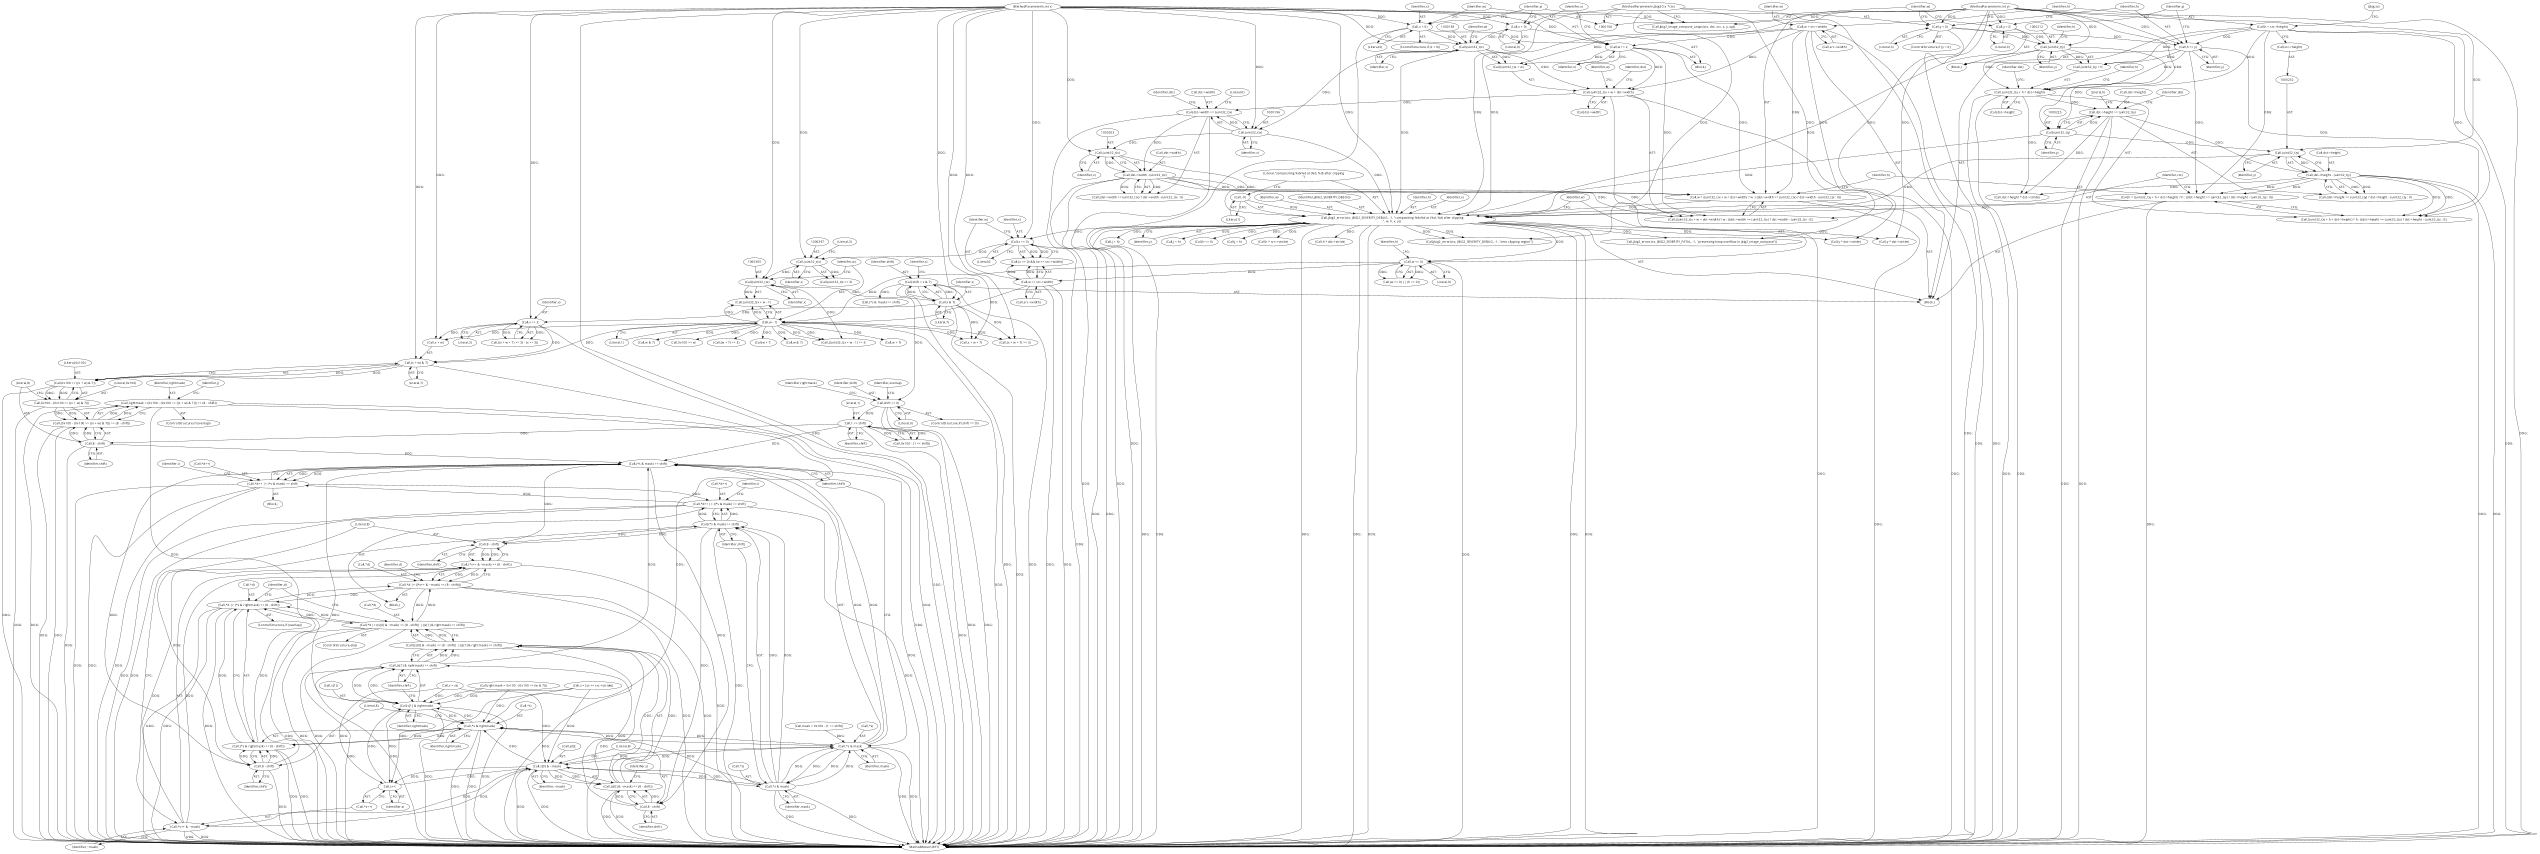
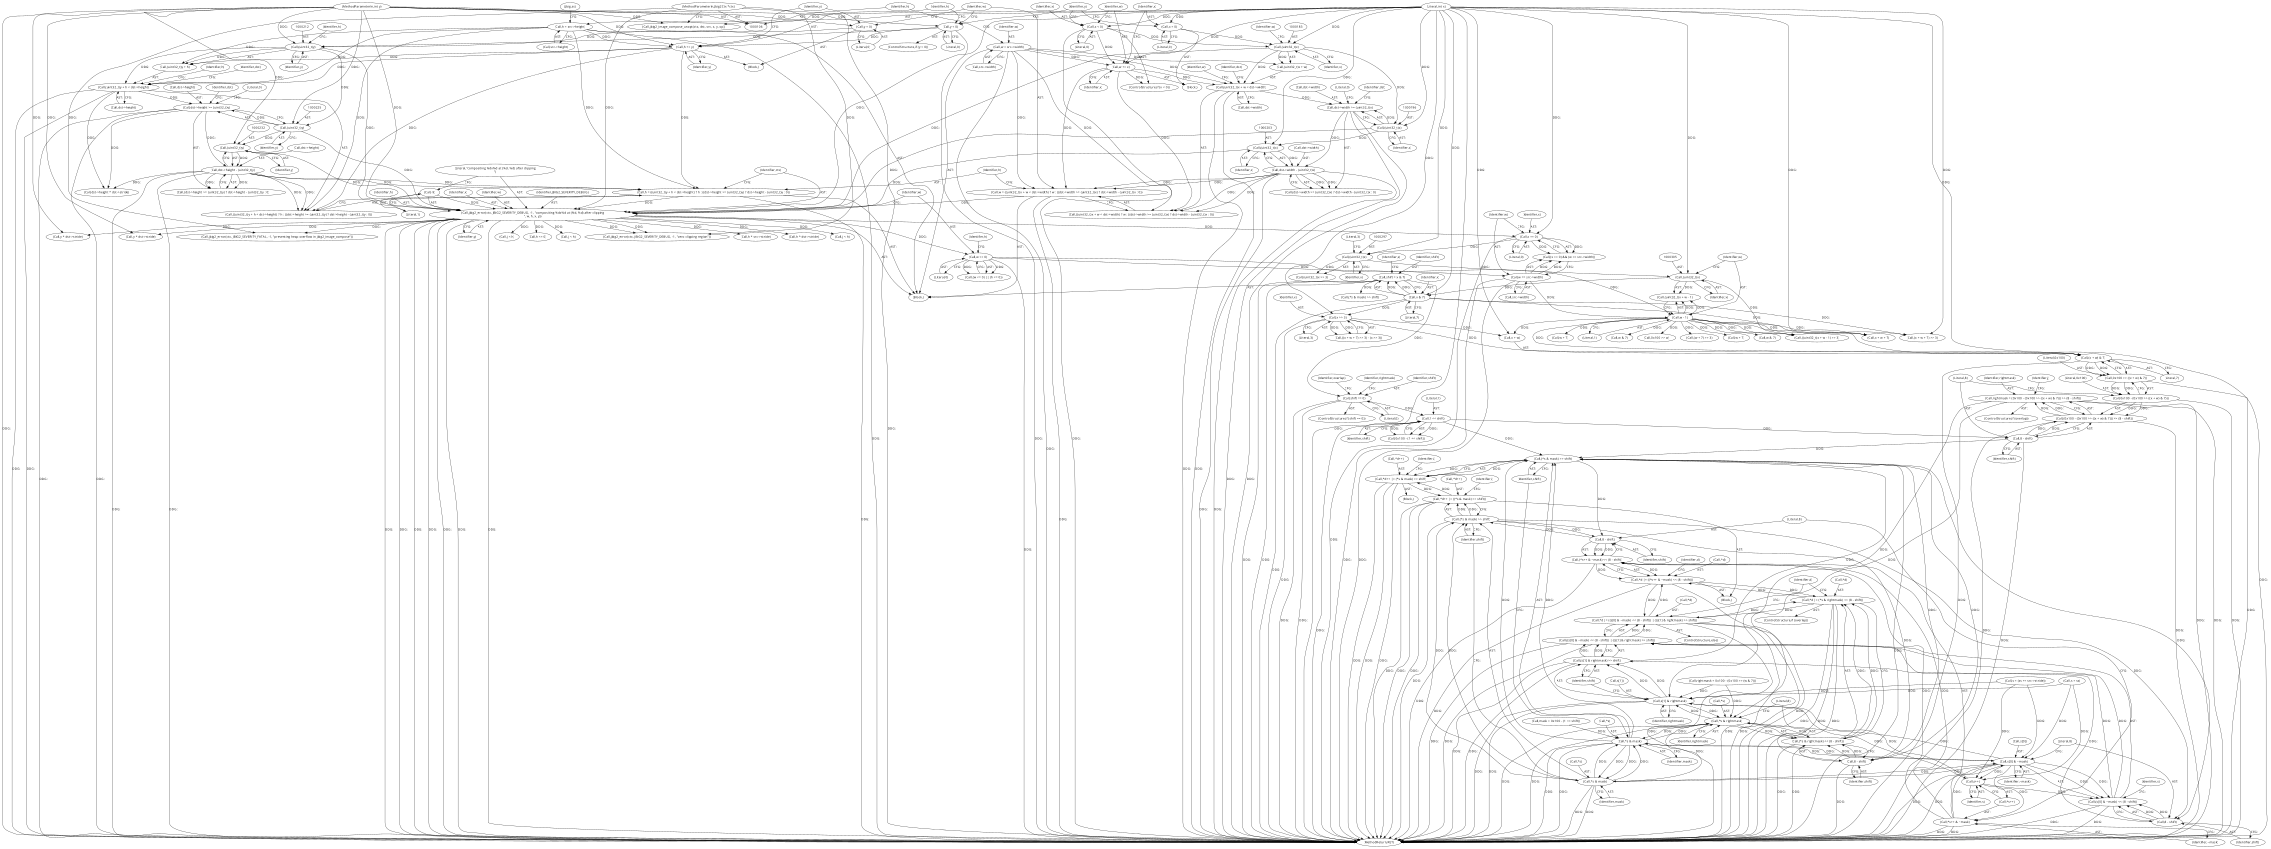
(1033, 7) -> (1436, 7)
(1569, 62) -> (1133, 77)
(2288, 62) -> (554, 37)
(463, 775) -> (2037, 790)
